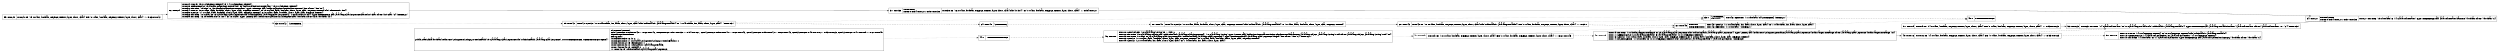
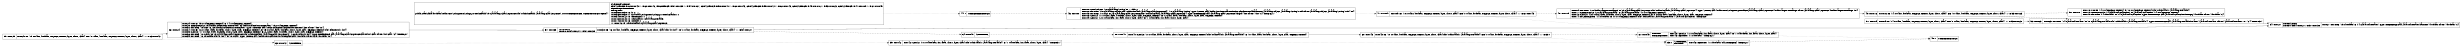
(857, 24) -> (857, 33)
